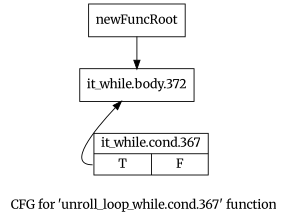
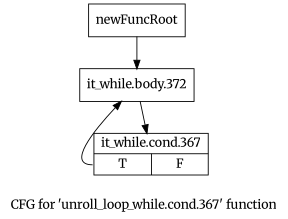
none -> (143, 113)
